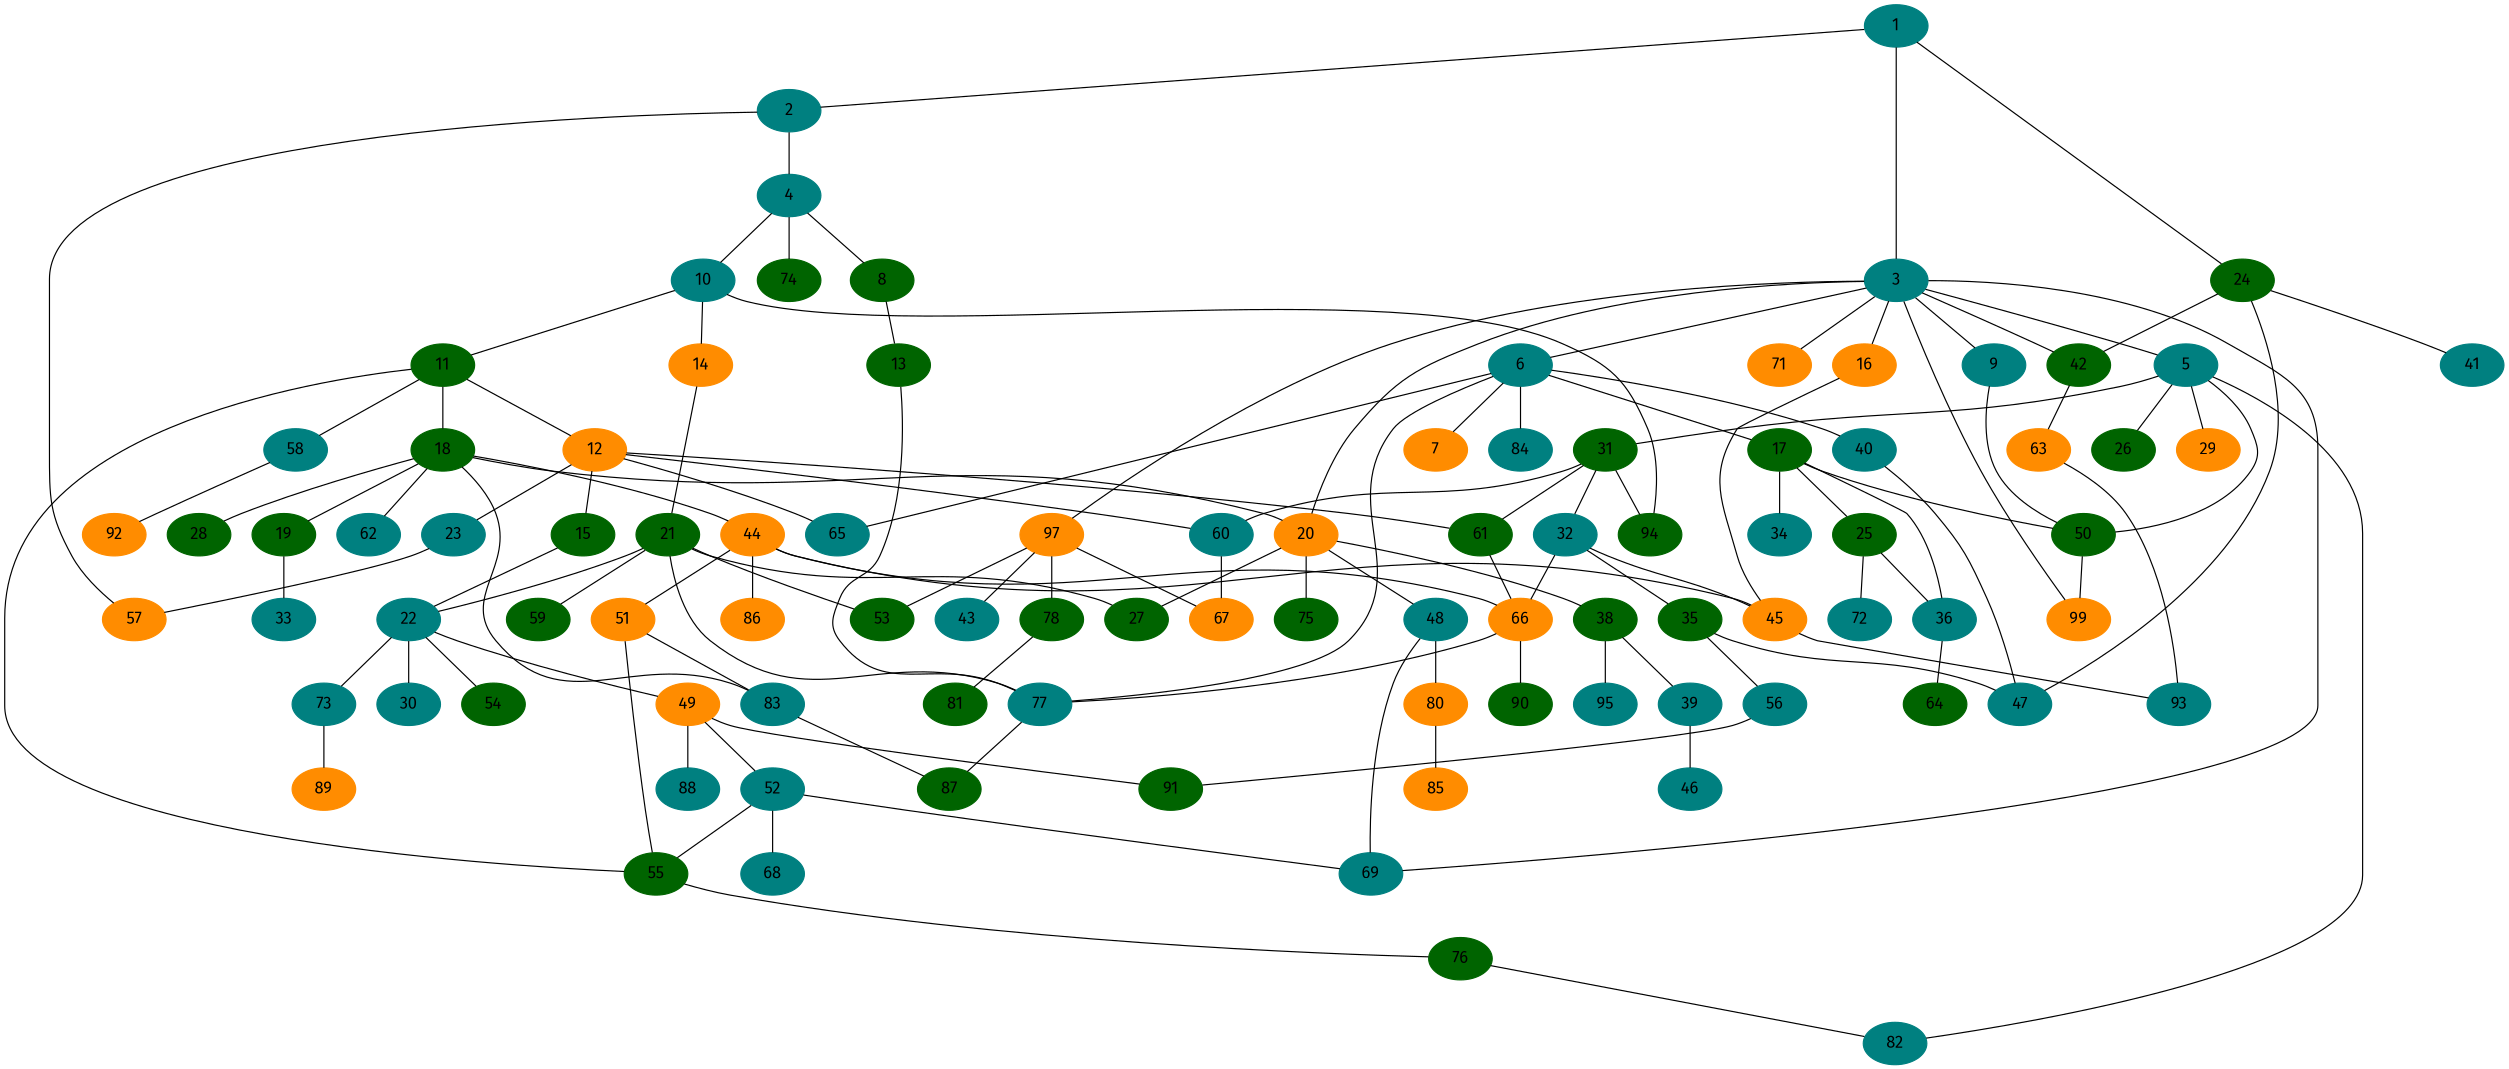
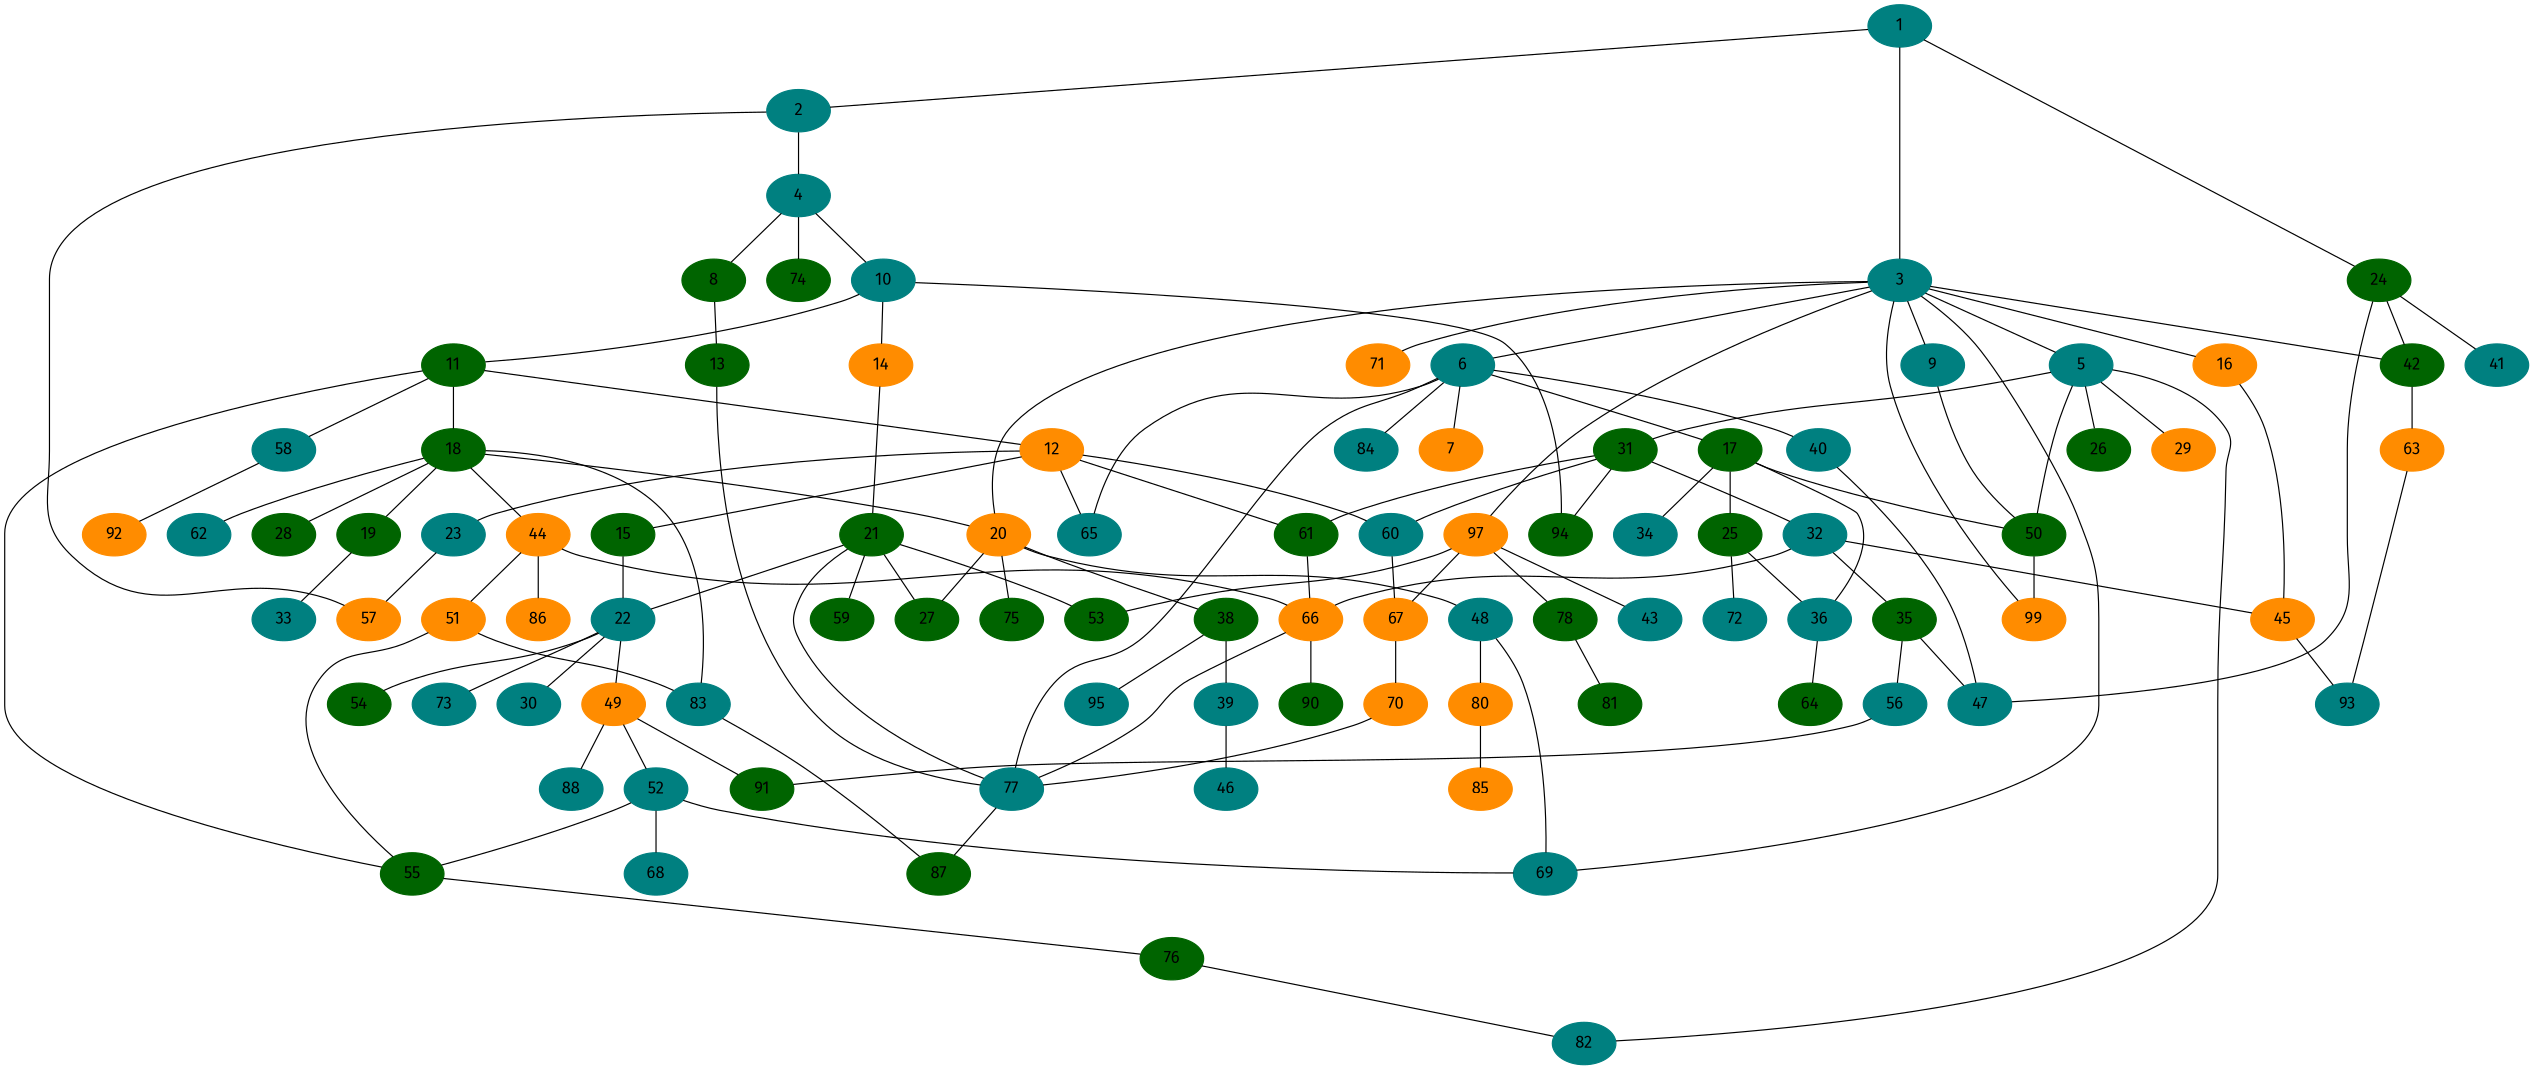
(1239, 580) -> none
none -> (1396, 704)
(324, 789) -> none
